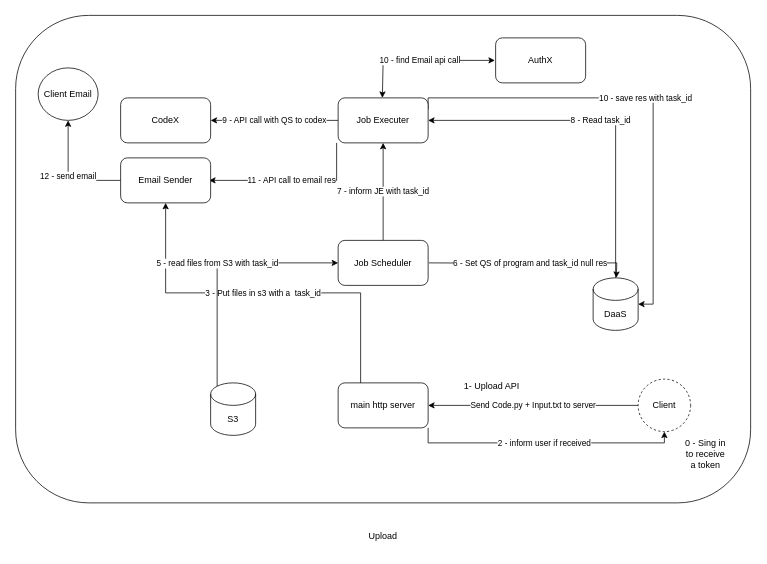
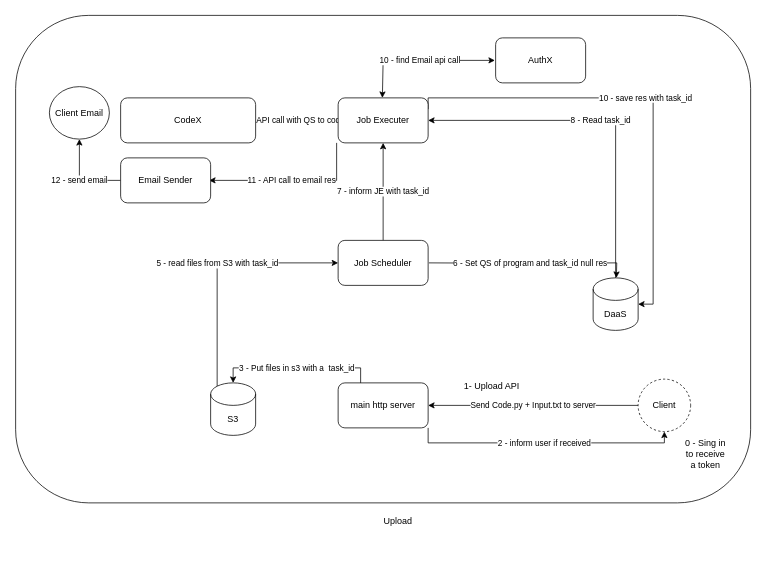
(68, 94) -> (79, 113)
(165, 120) -> (188, 120)
(263, 293) -> (292, 368)
(383, 537) -> (398, 522)
